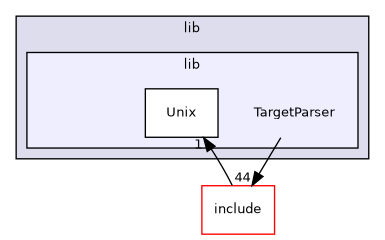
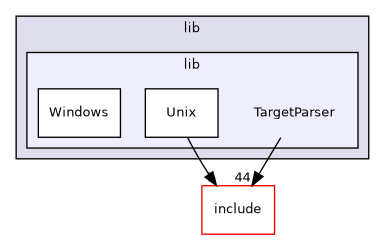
none -> (79, 113)
(222, 167) -> (198, 156)
